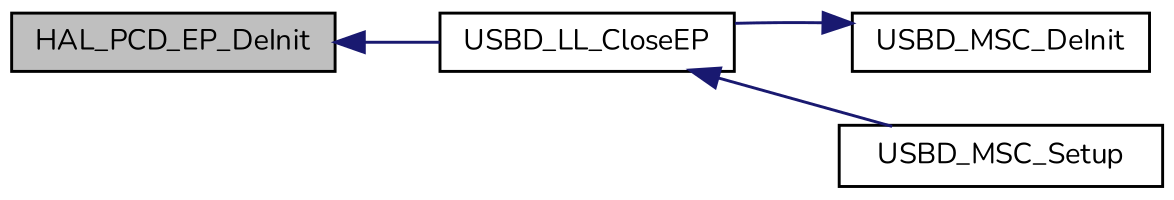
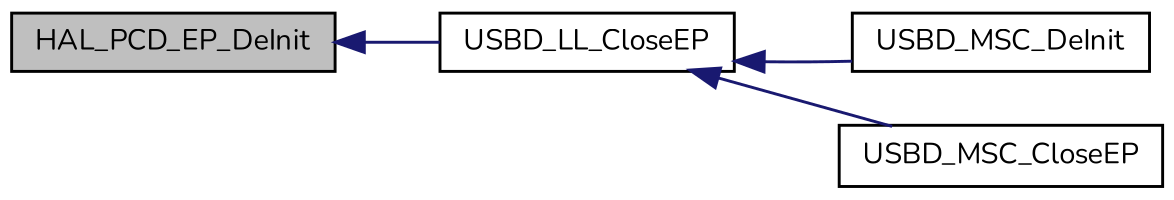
(779, 23) -> (809, 62)
(1001, 156) -> (1001, 156)
